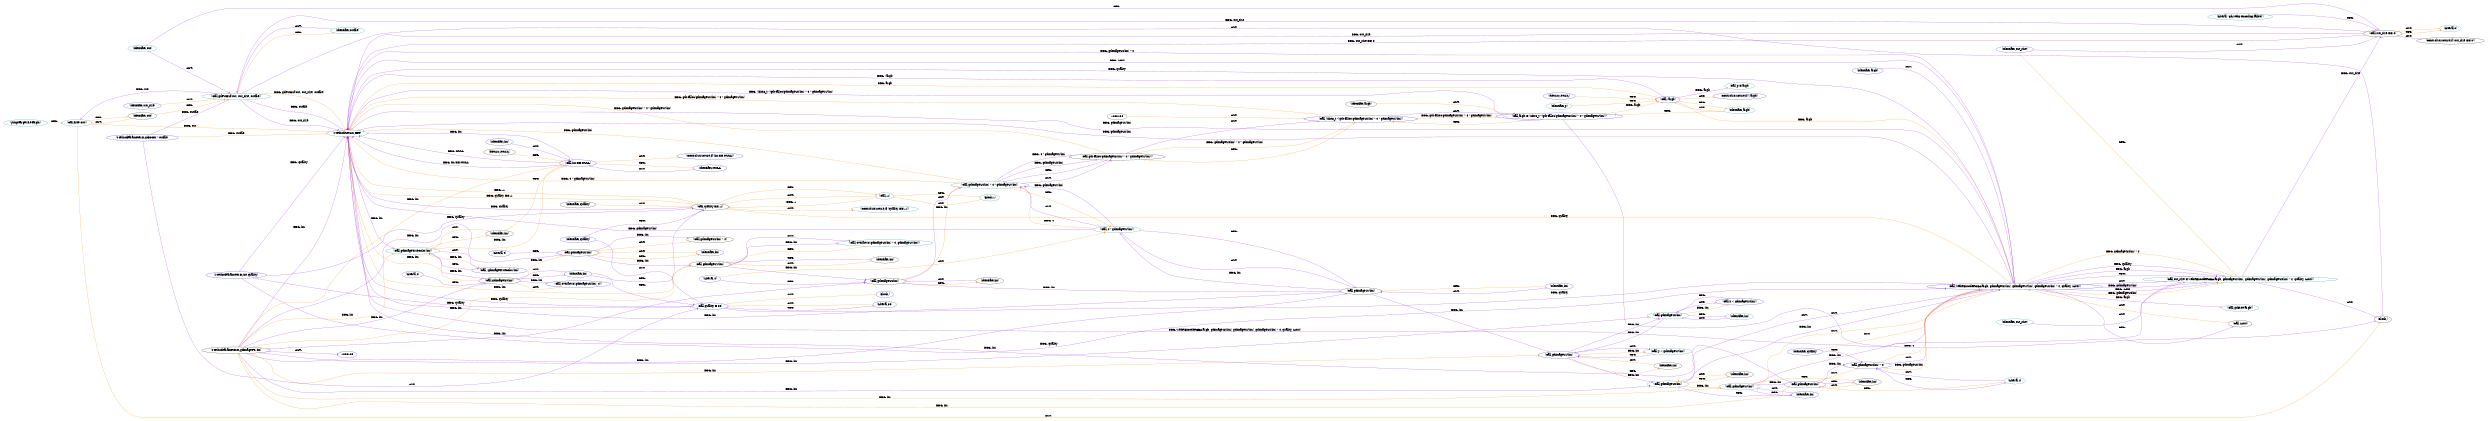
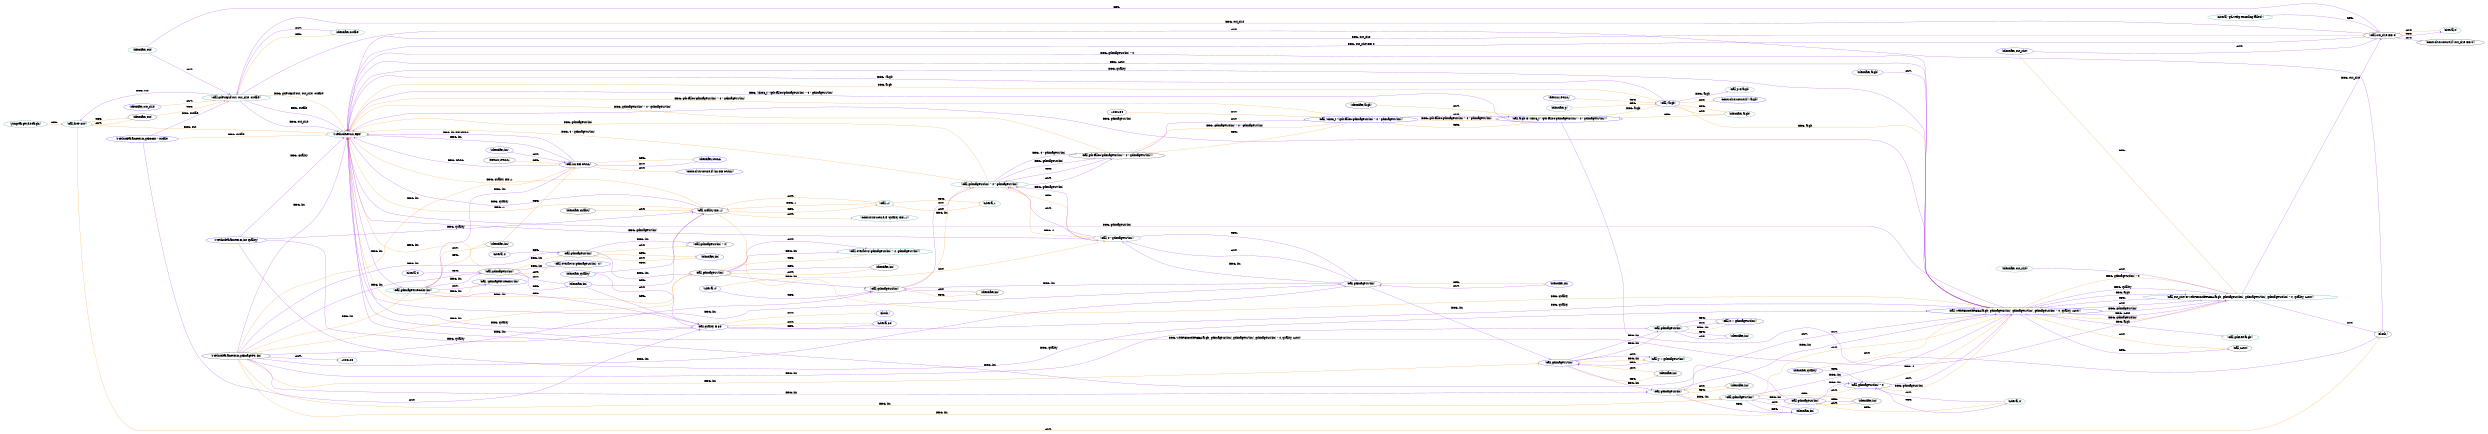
(2421, 33) -> (2421, 35)
(990, 198) -> (990, 204)
(527, 242) -> (474, 199)
(449, 267) -> (563, 299)
